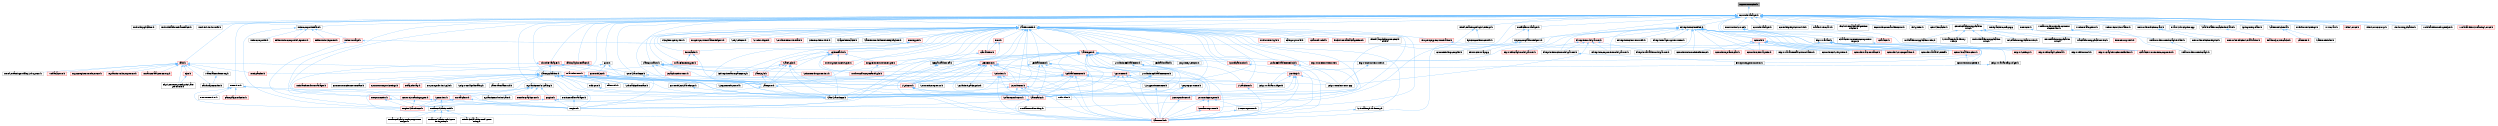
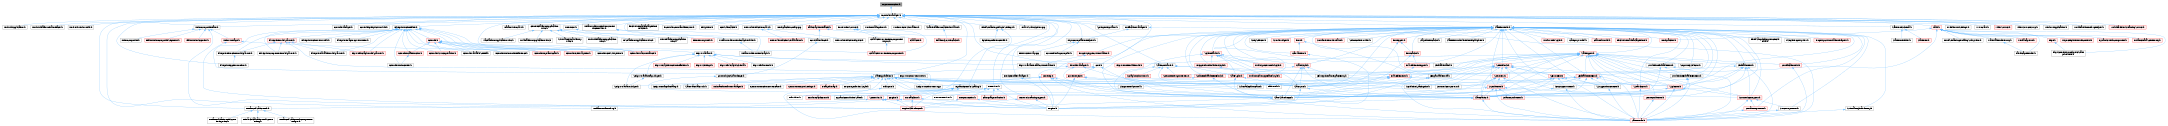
(941, 77) -> (649, 63)
(1077, 99) -> (1539, 74)
